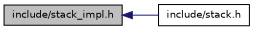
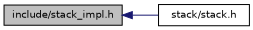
(204, 15) -> (204, 15)
